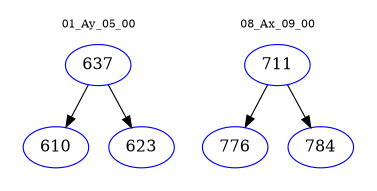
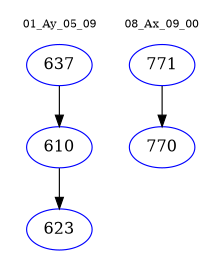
(99, 25) -> (60, 25)
(277, 65) -> (162, 65)
(117, 101) -> (59, 183)
(235, 147) -> (162, 147)
(321, 147) -> none
